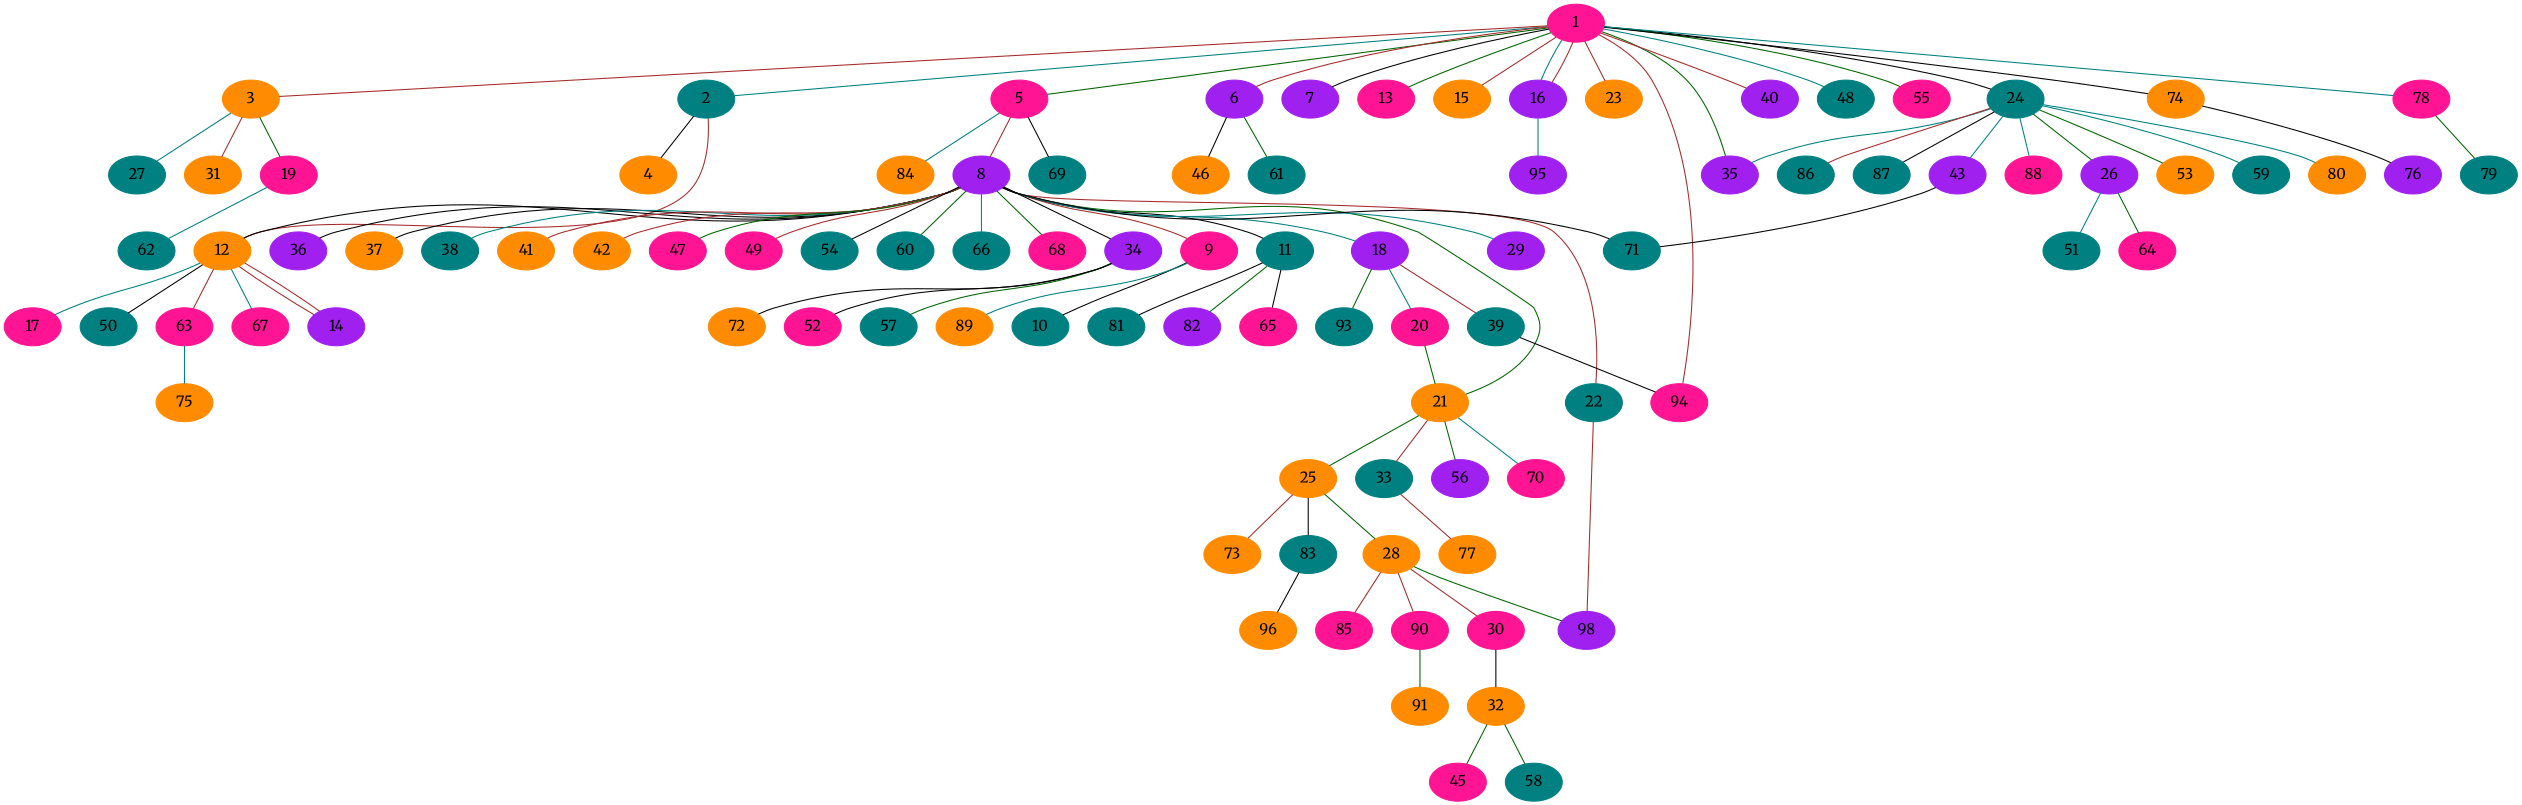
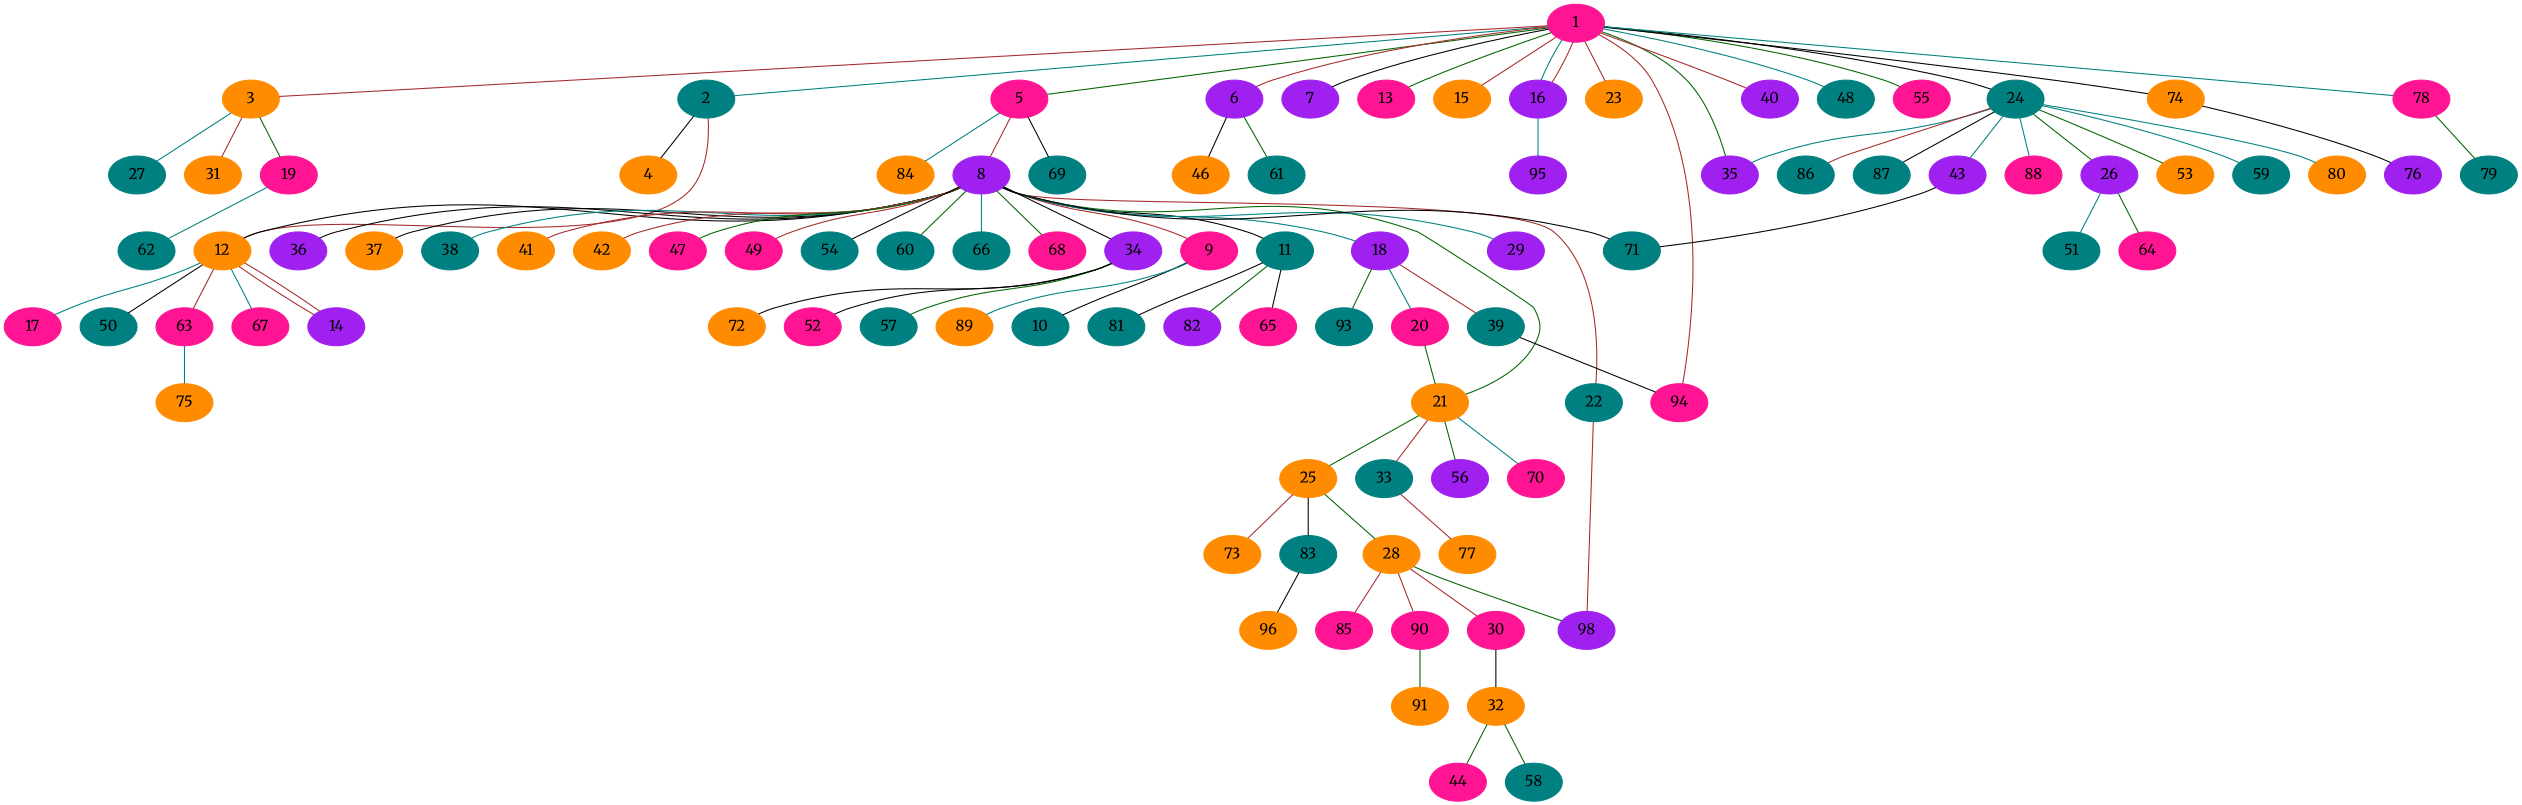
(1458, 782) -> (1458, 782)
